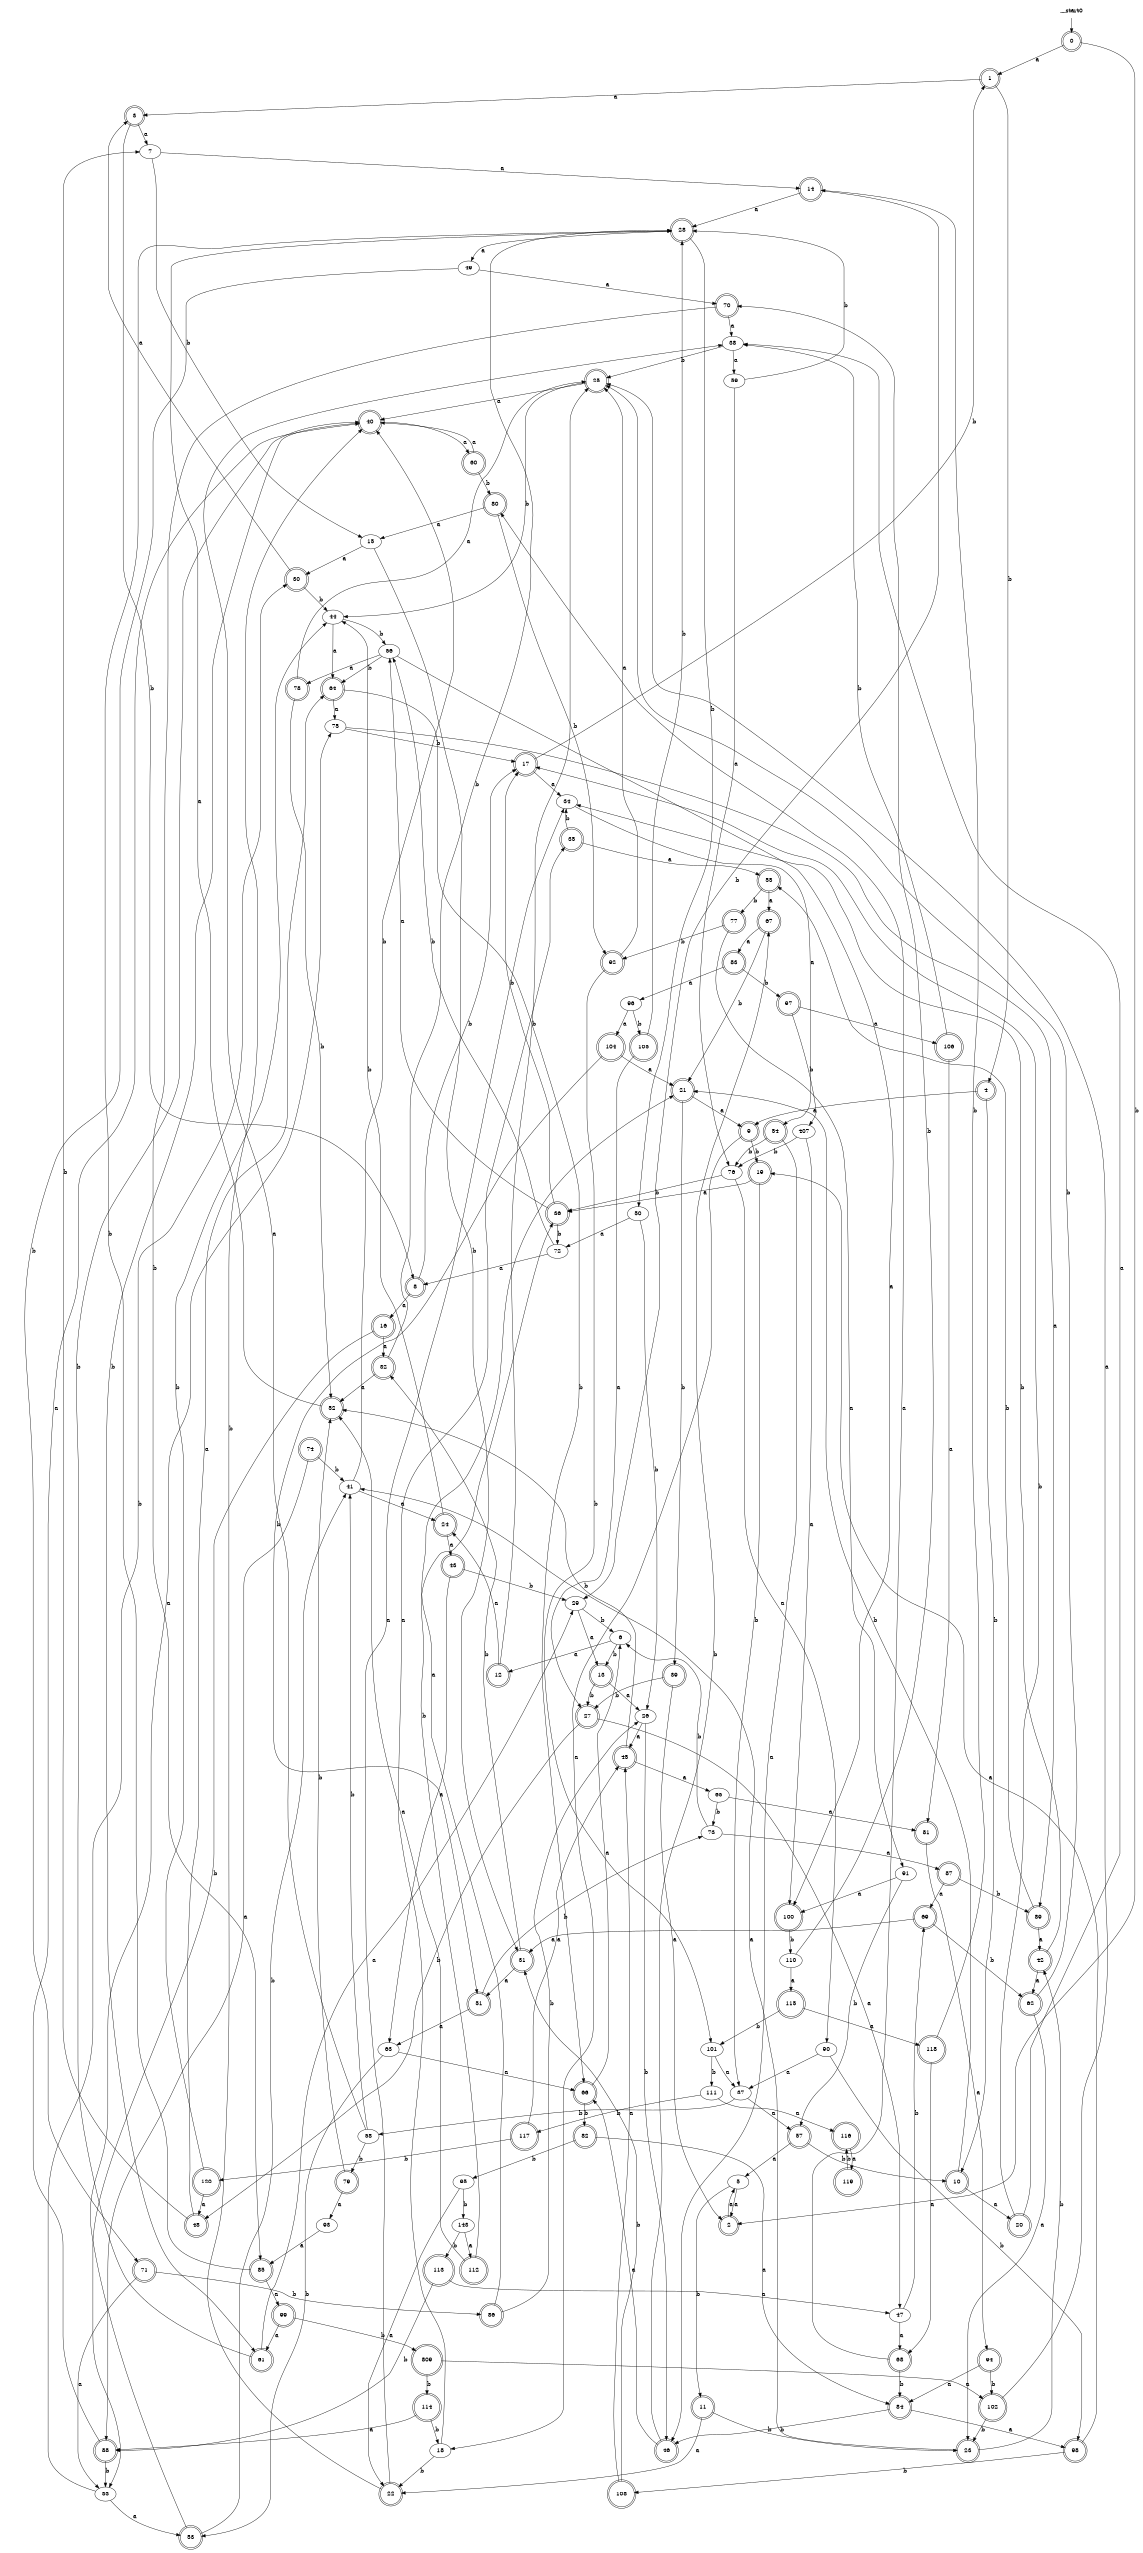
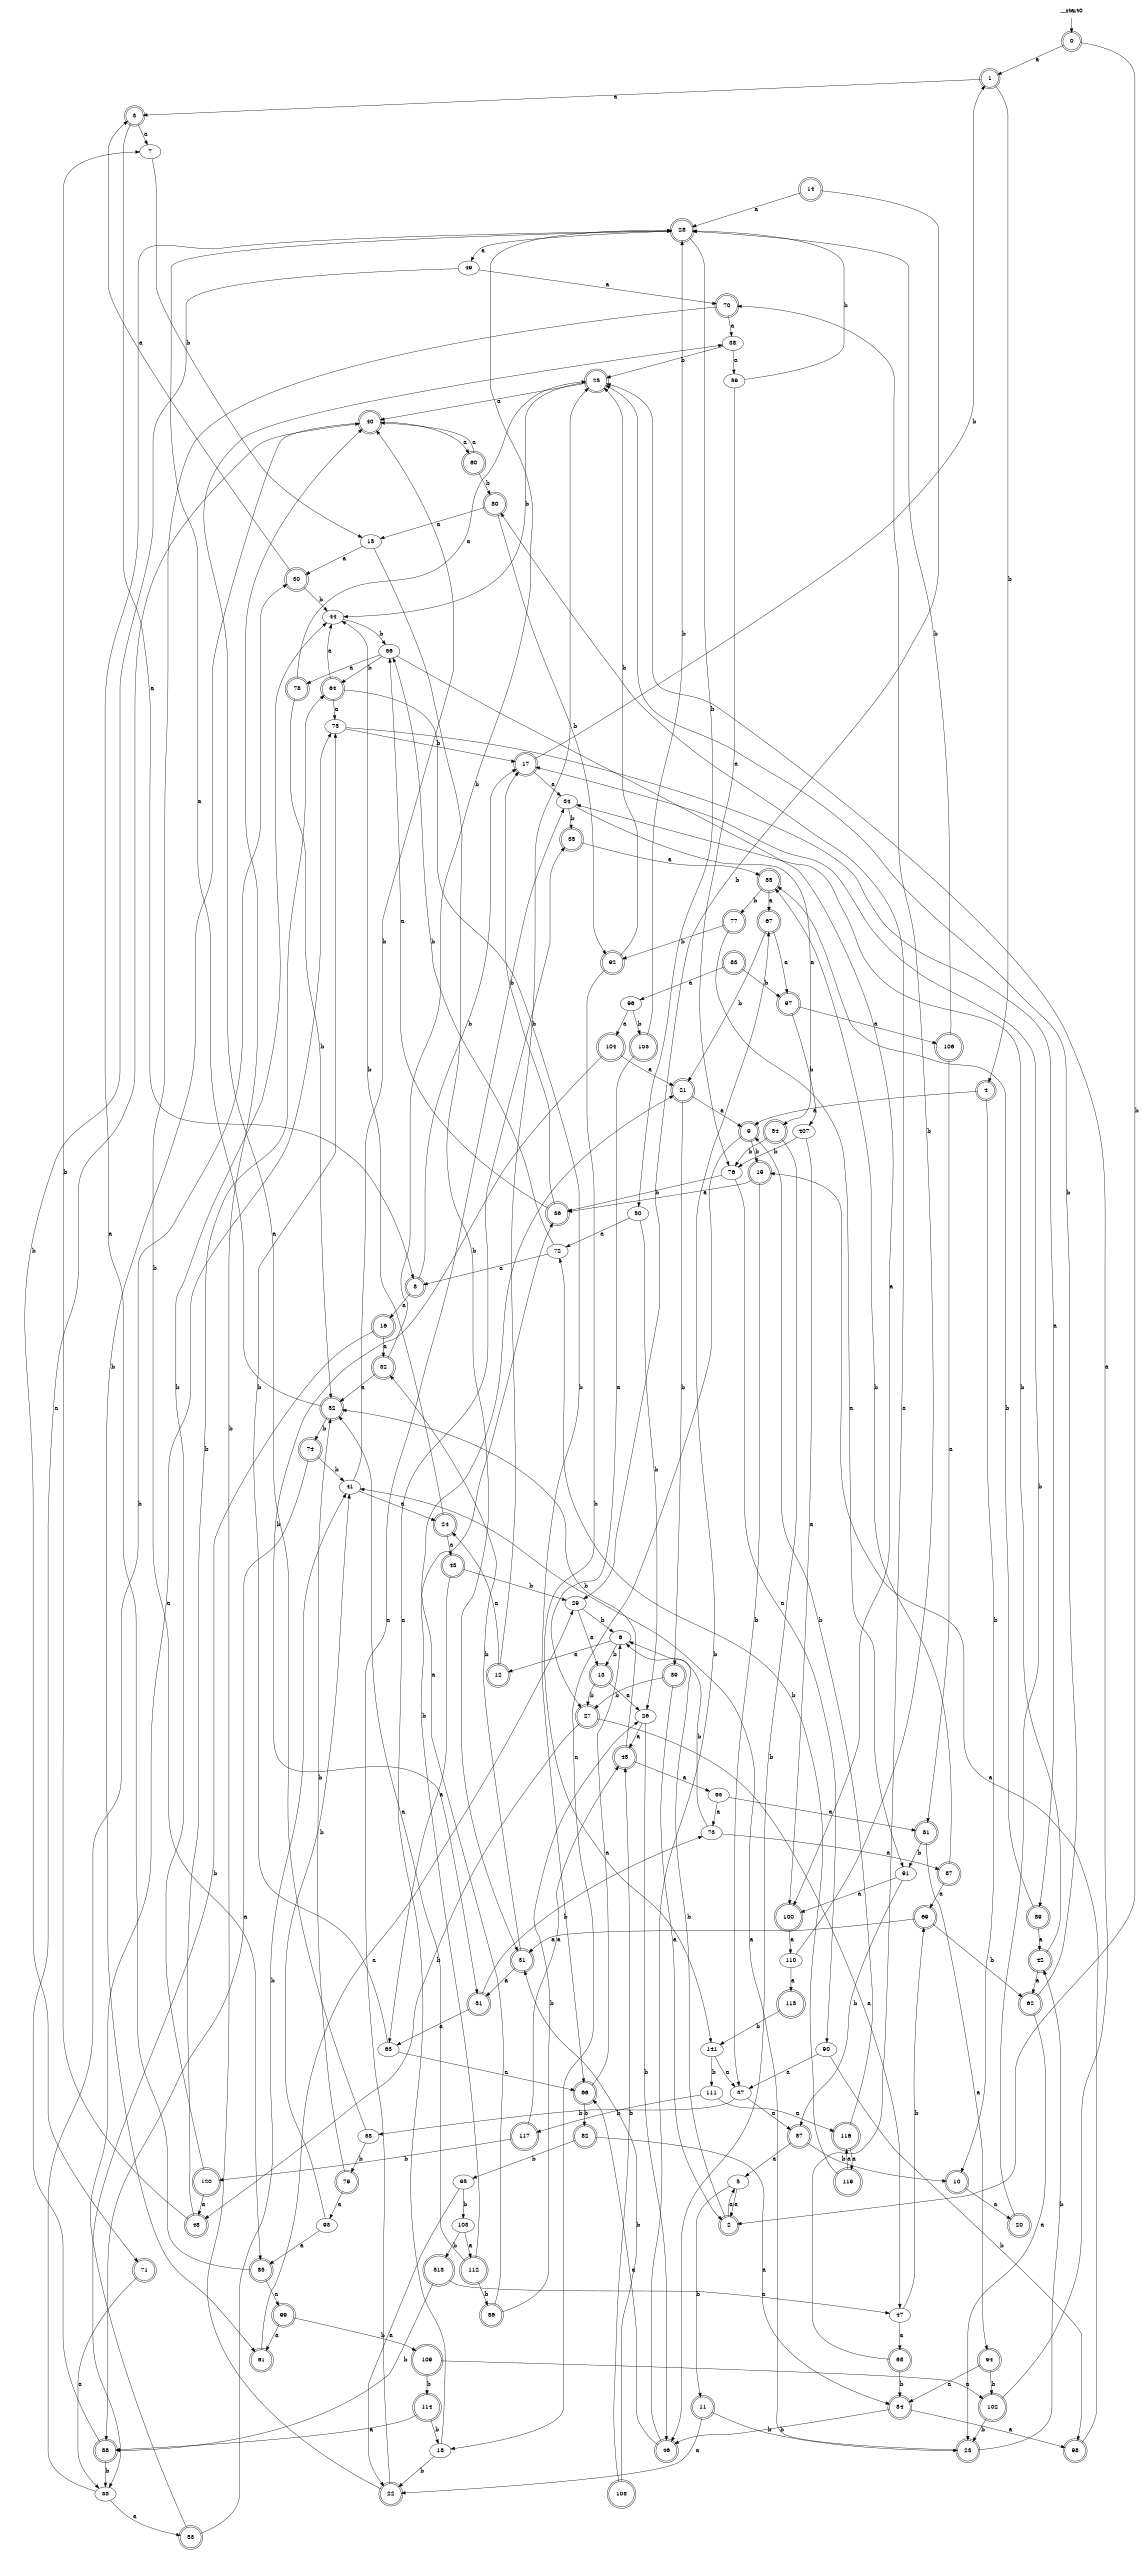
(479, 170) -> none
(333, 649) -> (328, 653)
(858, 656) -> (915, 543)
(624, 668) -> (624, 668)
(152, 689) -> (152, 689)
(566, 821) -> (570, 817)
(748, 937) -> (781, 960)
(1120, 1196) -> none
(557, 1232) -> (774, 1676)
(110, 1234) -> (110, 1234)
(76, 1372) -> none
none -> (322, 1427)
(207, 1450) -> (207, 1450)
(859, 1591) -> none
none -> (820, 1629)
(771, 1757) -> (771, 1757)
(718, 1812) -> (718, 1812)
(351, 1814) -> (310, 1861)
none -> (916, 1853)
(990, 1894) -> (874, 1376)
none -> (685, 1913)
(792, 1940) -> (792, 1940)
(712, 2050) -> (712, 2050)
(932, 2050) -> none
(631, 2113) -> (631, 2113)
(849, 2159) -> (849, 2159)
(463, 2225) -> (463, 2225)
(439, 2270) -> (439, 2270)
(315, 2302) -> (482, 2292)
(304, 2308) -> (256, 1406)
(427, 2360) -> (427, 2360)
(852, 2474) -> none
